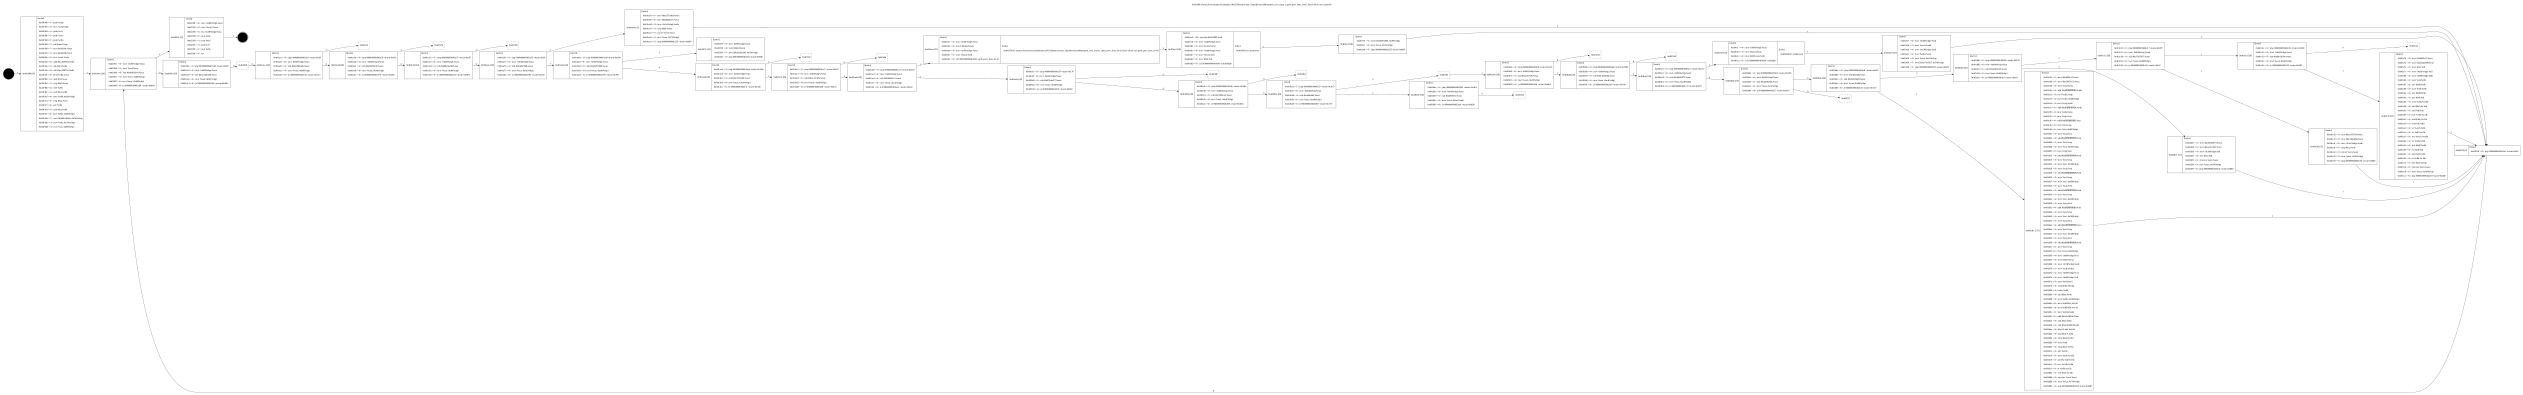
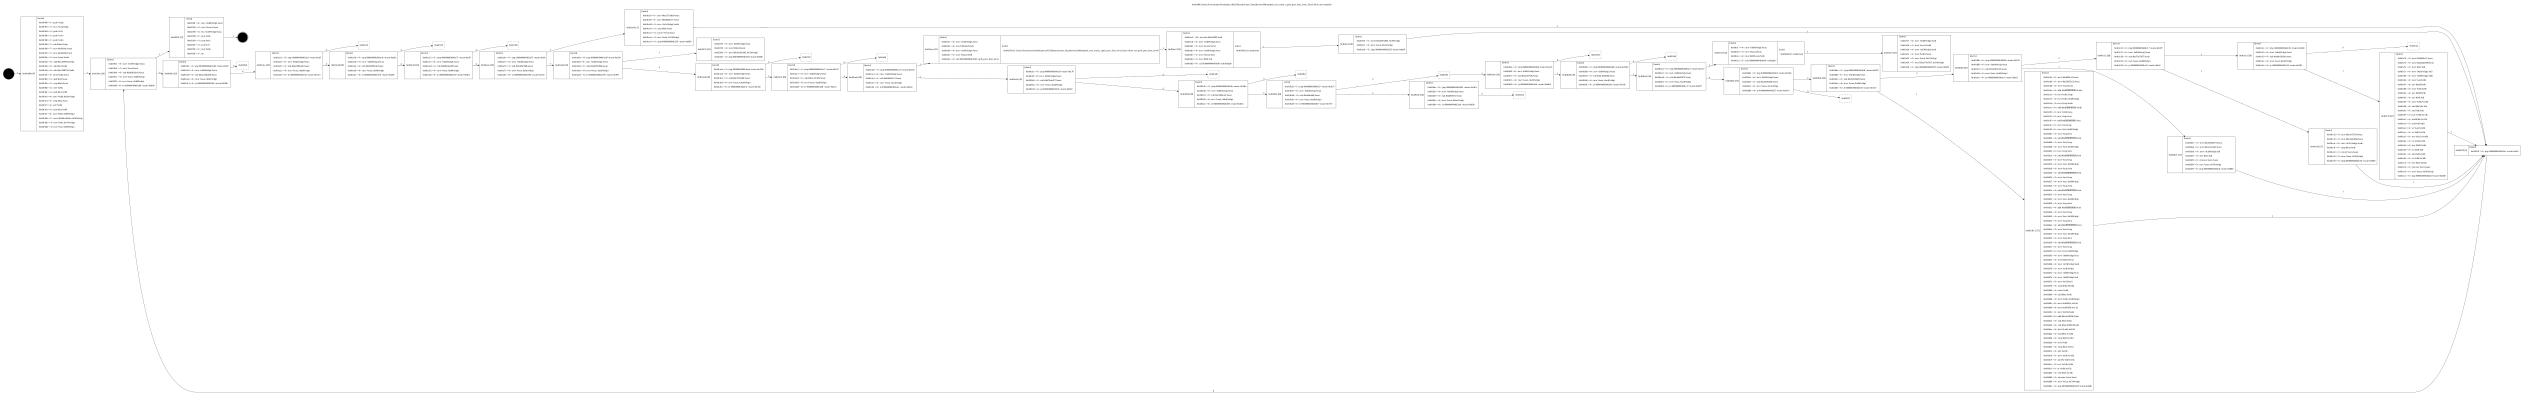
(2256, 38) -> none
(251, 65) -> (242, 73)
